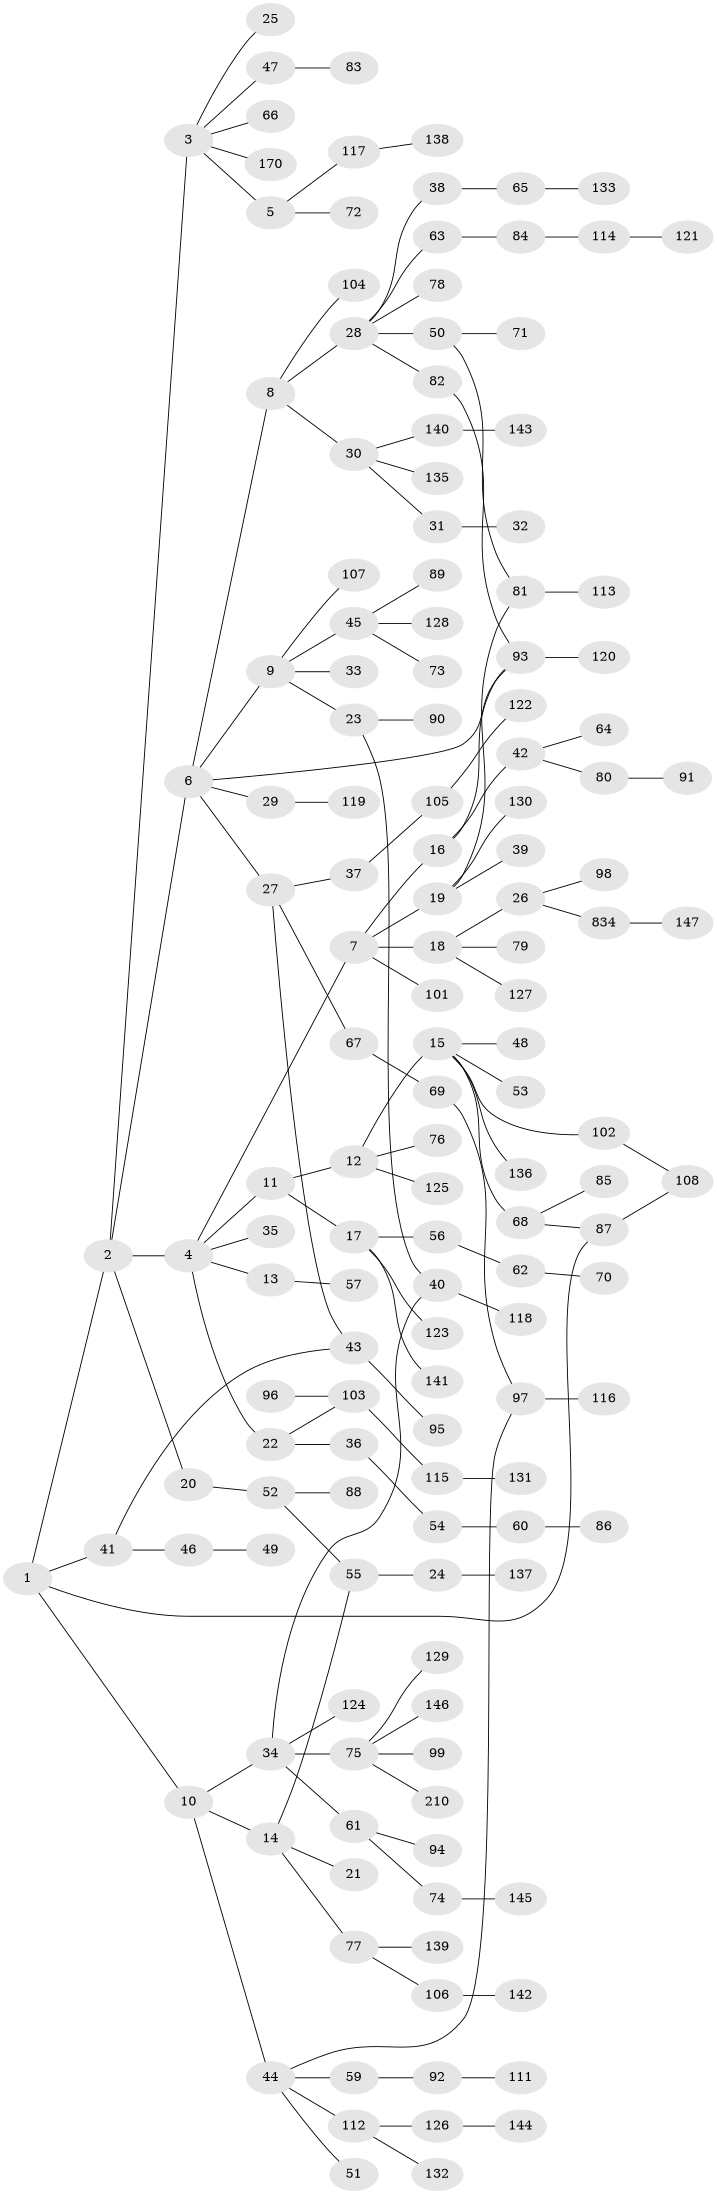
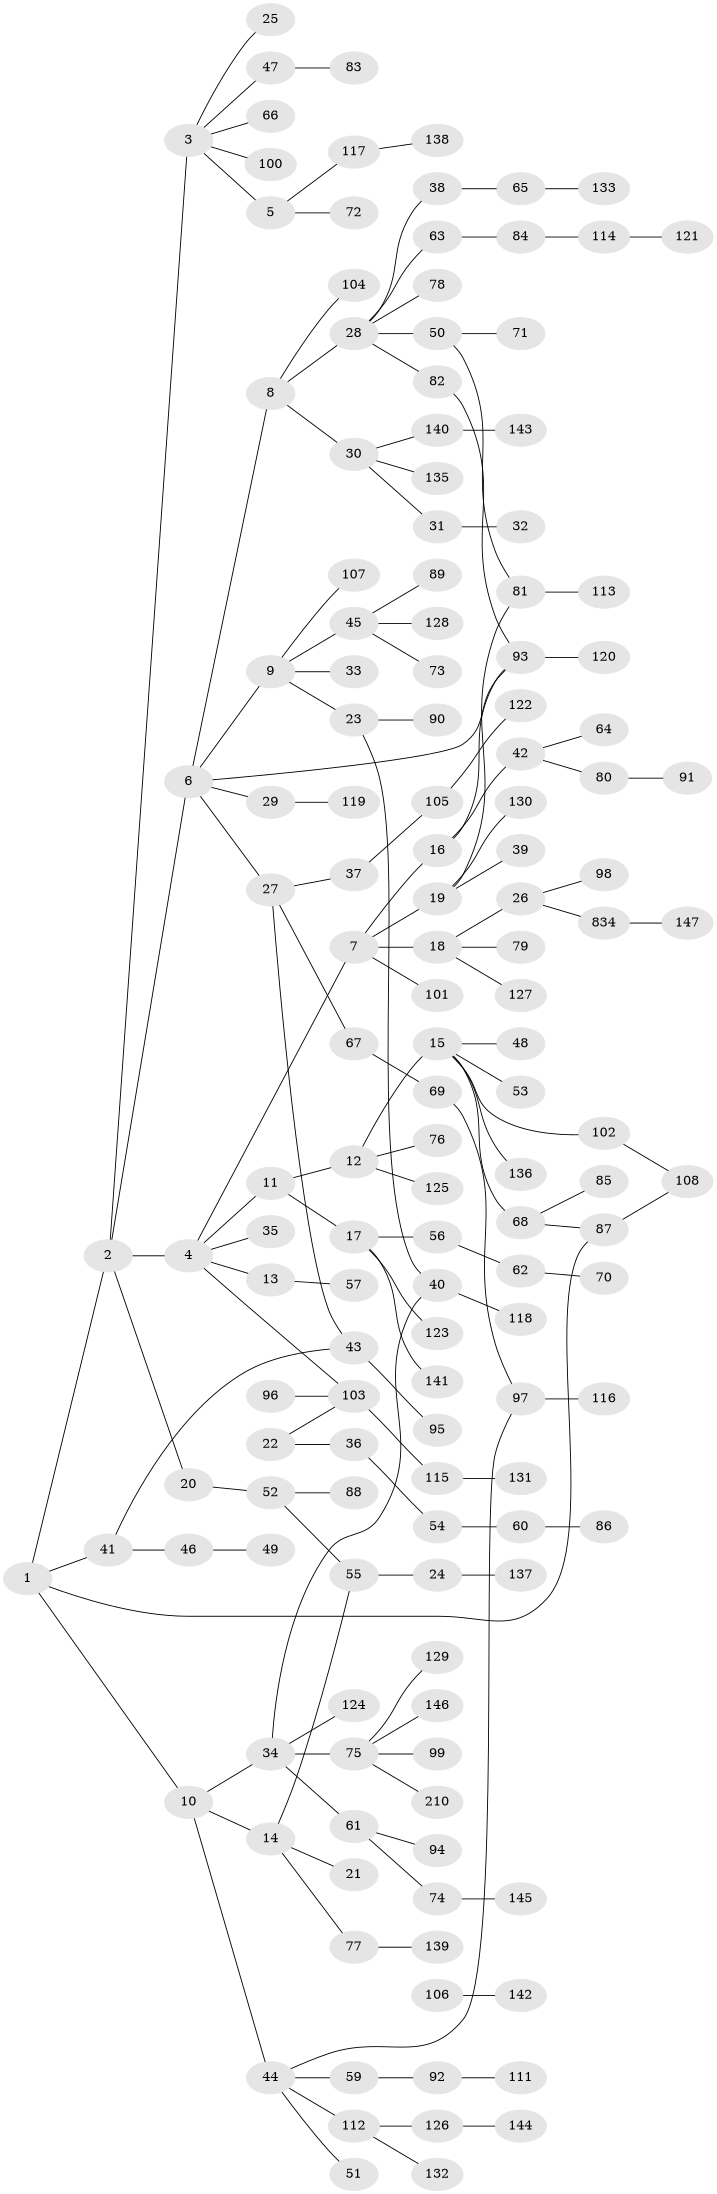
(271, 165) -> (271, 165)
(215, 1356) -> (271, 1326)
(395, 1971) -> none
